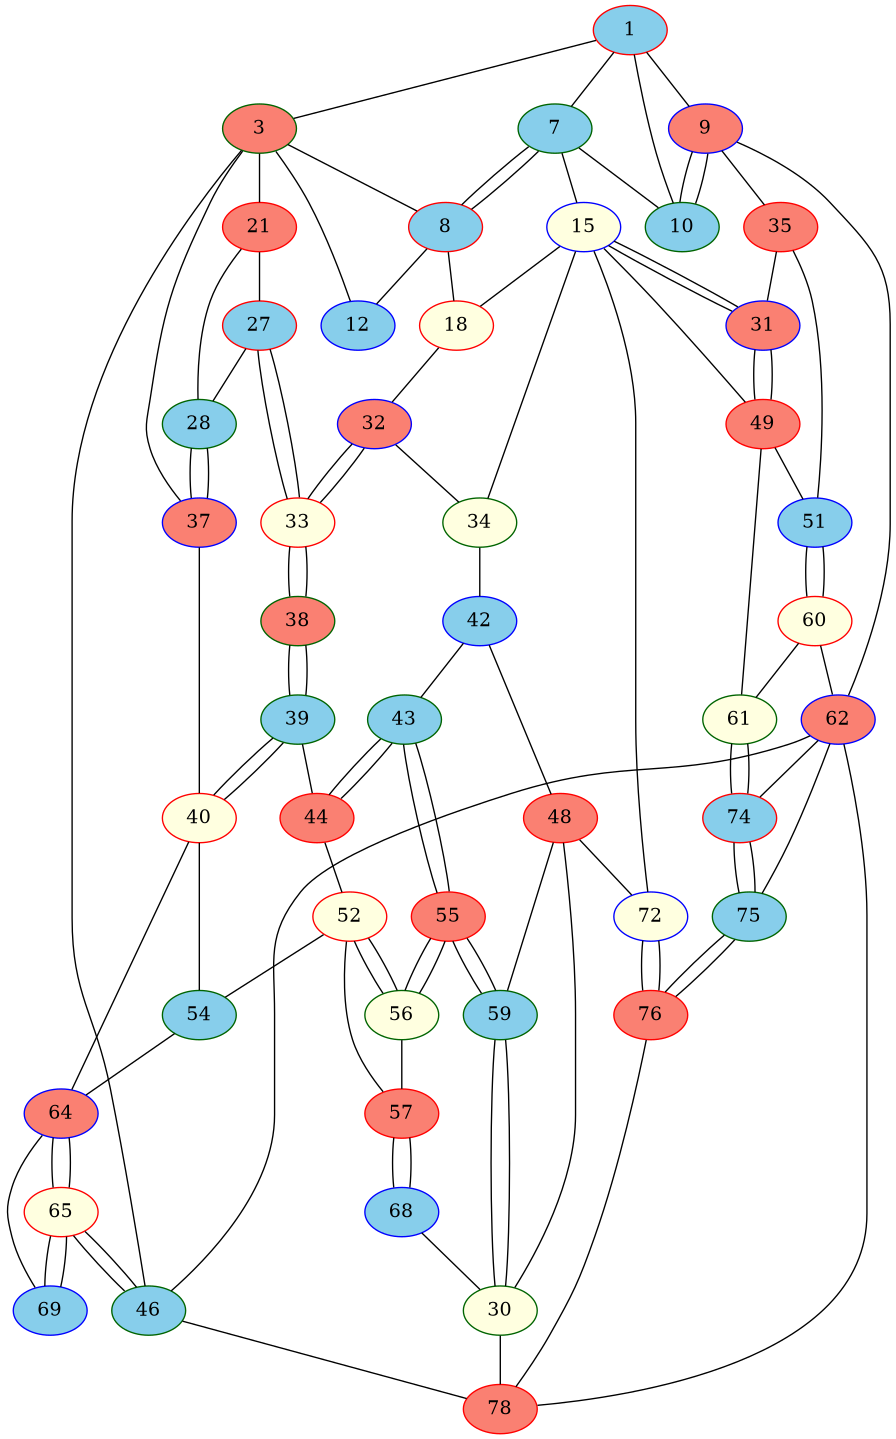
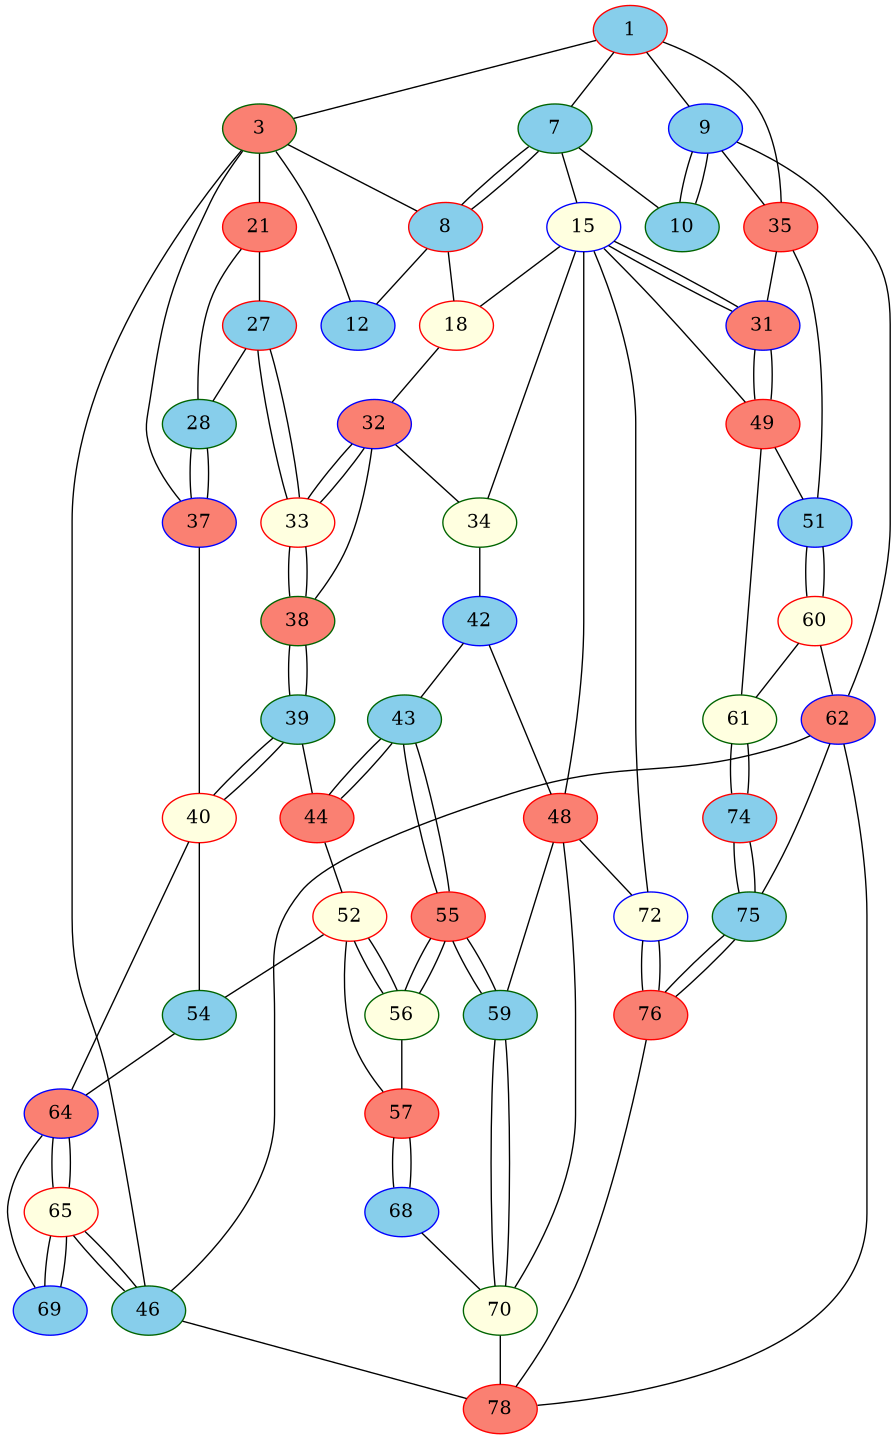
(706, 129) -> (706, 129)
(650, 130) -> (752, 101)
none -> (584, 523)
none -> (354, 528)
(789, 769) -> none
(500, 1311) -> (500, 1311)
